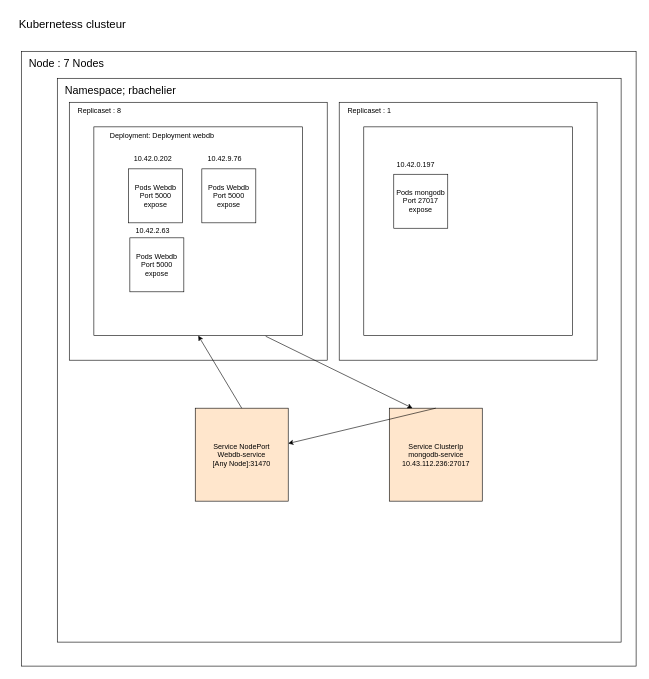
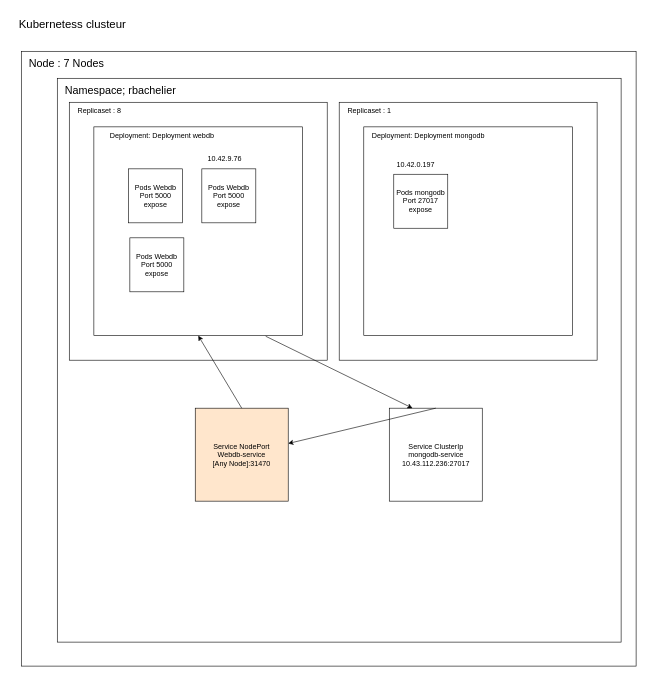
none -> (436, 136)
(155, 157) -> none
(157, 229) -> none
(436, 455) -> (436, 455)
